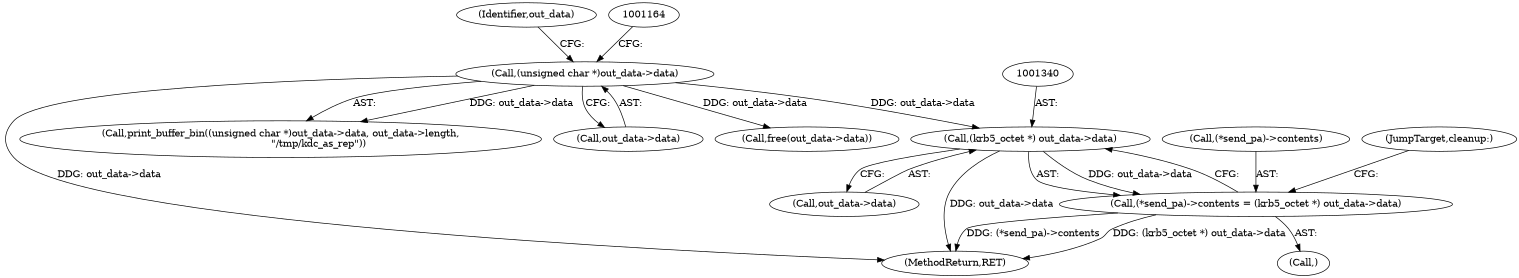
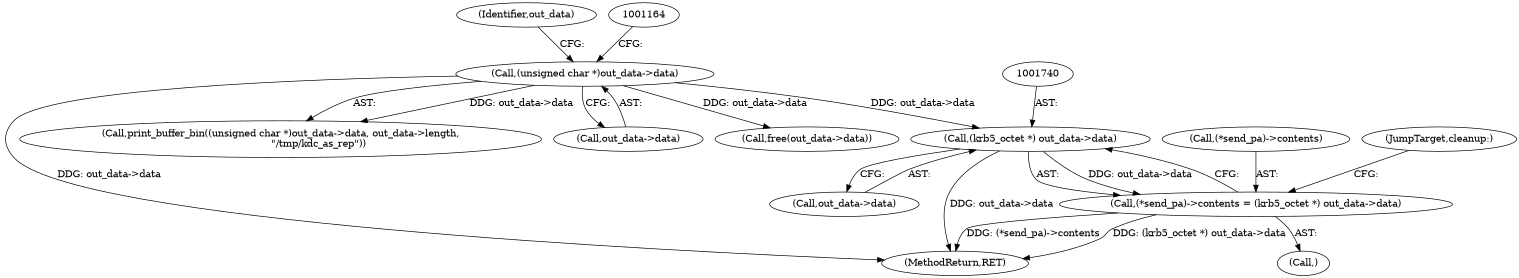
(1038, 74) -> (1038, 74)
